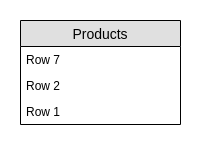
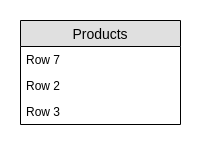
(41, 112) -> (41, 112)
